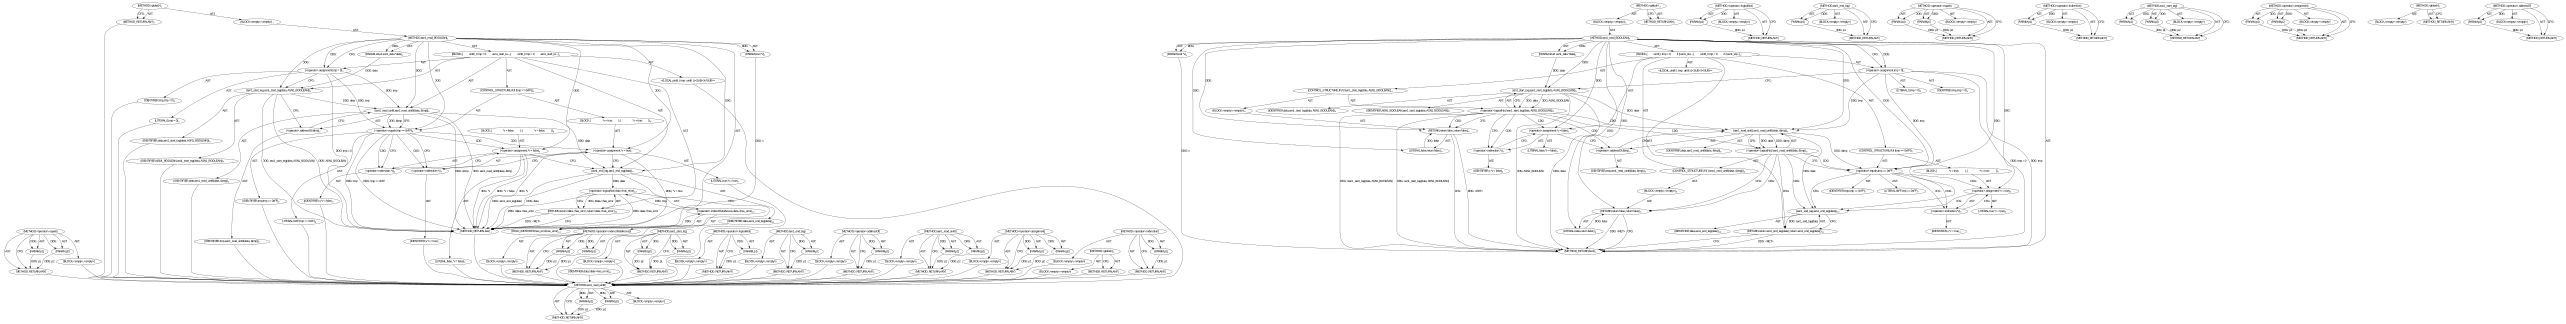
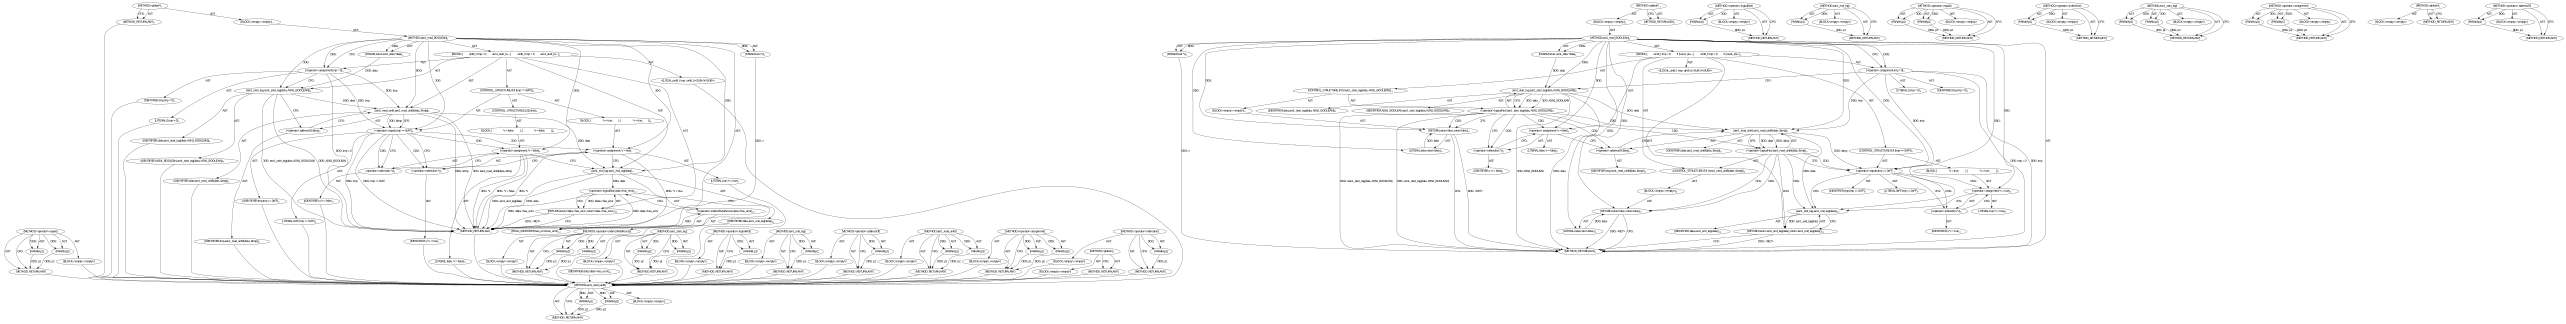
none -> (515, 111)
(661, 201) -> (661, 201)
